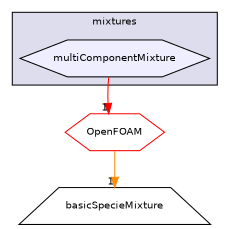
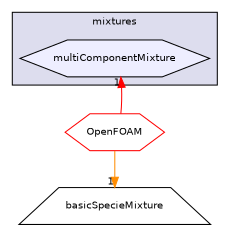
(108, 92) -> (122, 101)
